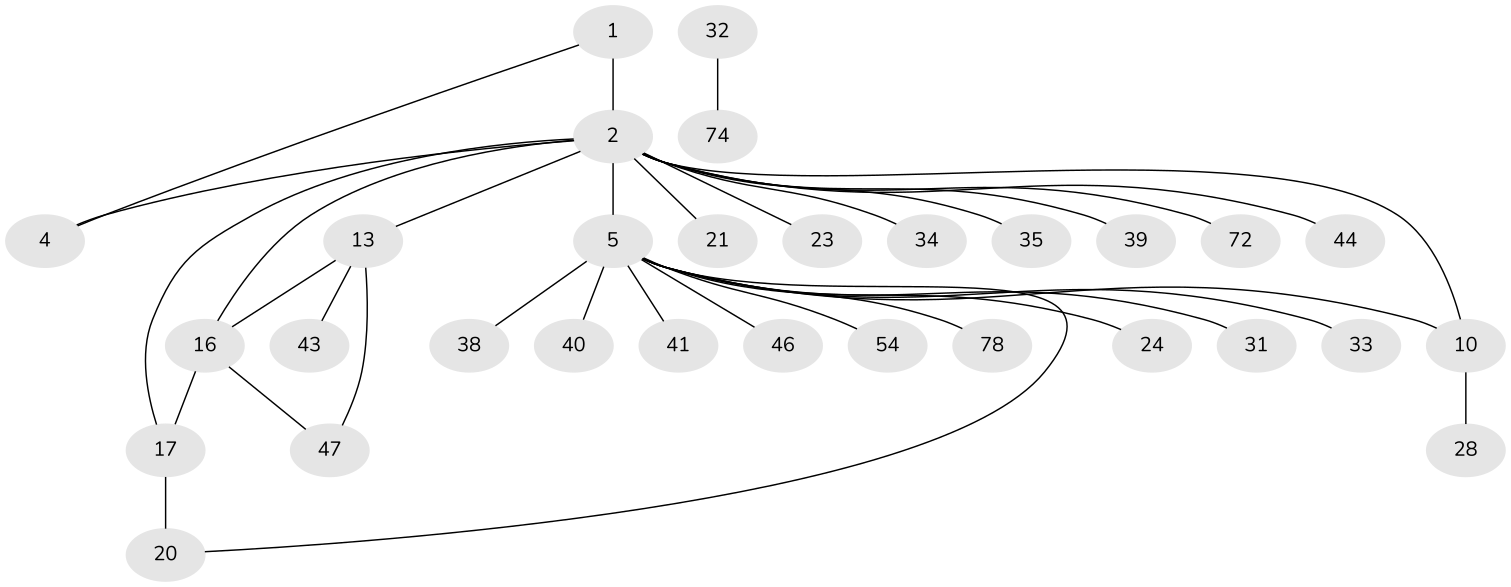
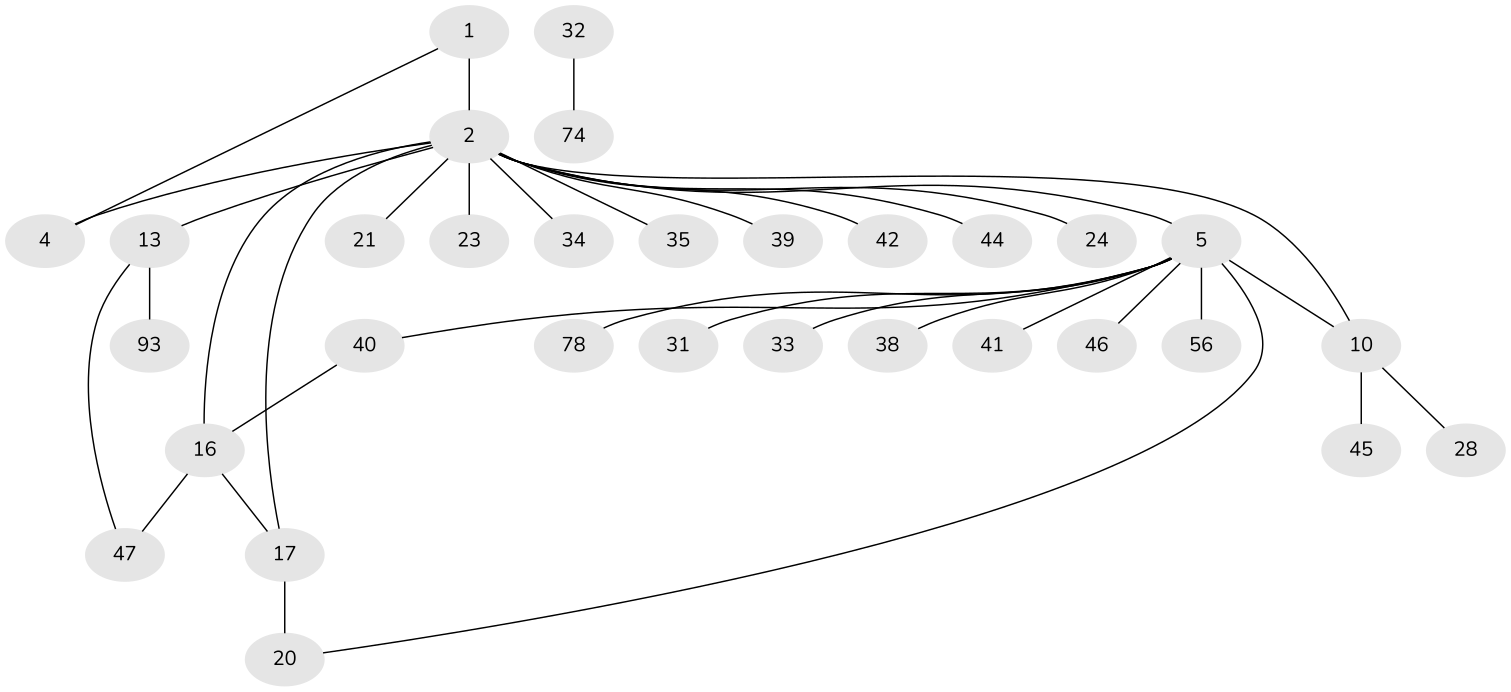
(1241, 241) -> (888, 241)
(284, 294) -> (285, 398)
(882, 295) -> (783, 189)
(309, 346) -> (150, 346)
(888, 346) -> (1201, 346)
none -> (1361, 450)
